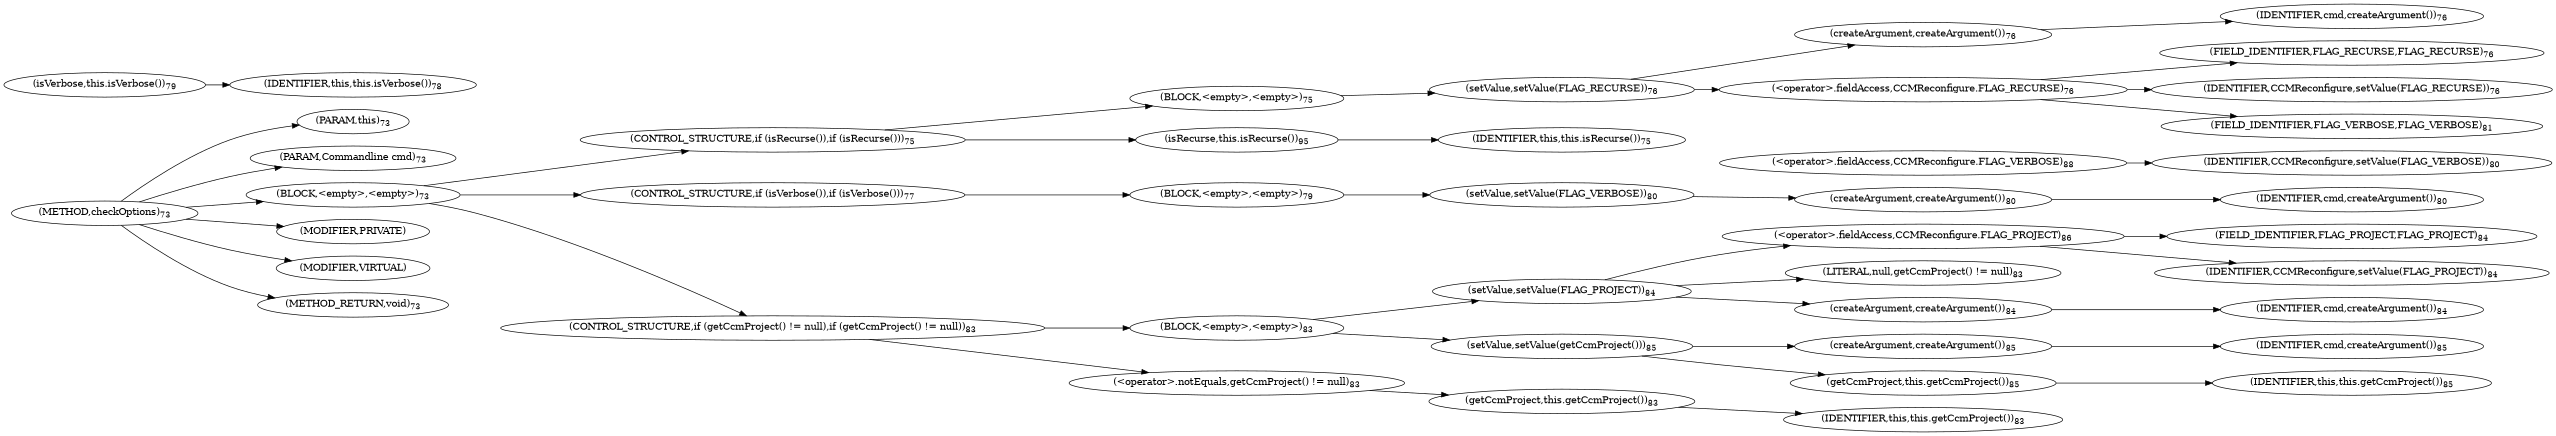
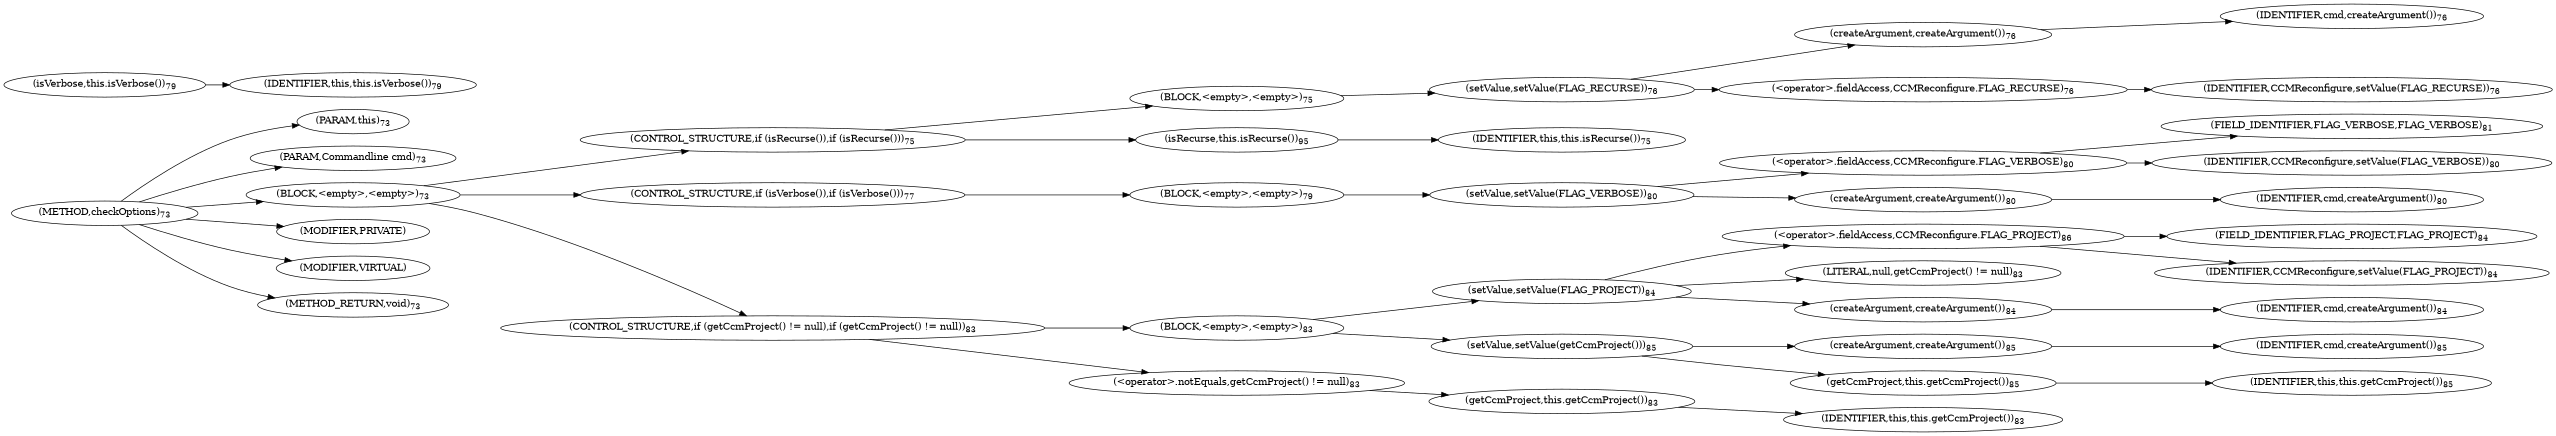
(2352, 53) -> none
(437, 84) -> (437, 84)
(2135, 108) -> (2135, 145)
(2069, 162) -> (2069, 162)
none -> (1729, 180)
